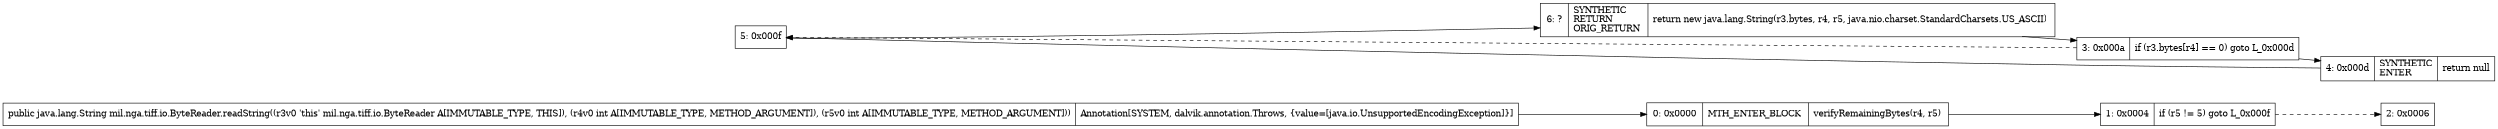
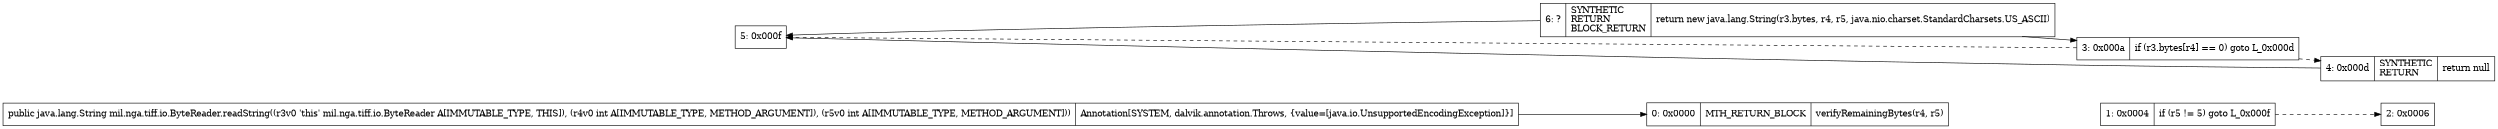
(1607, 29) -> (1608, 29)
(1160, 35) -> (1166, 26)
(2307, 60) -> (2307, 60)
(2395, 73) -> (2399, 73)
(1754, 114) -> (1756, 114)
(2022, 114) -> none
